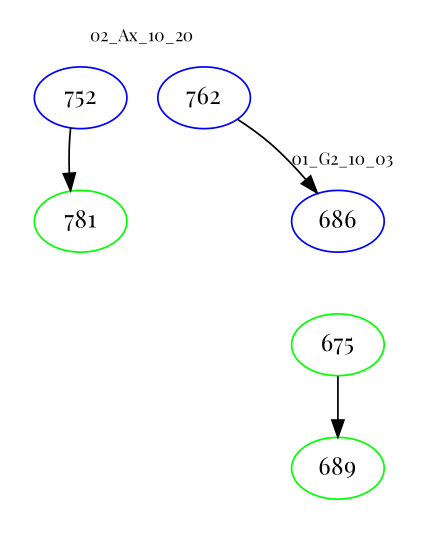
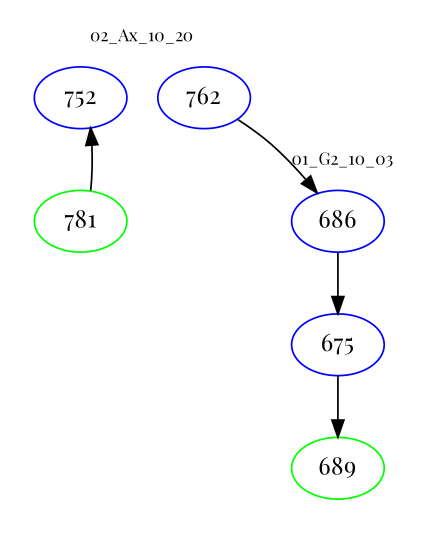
(69, 151) -> (92, 168)
none -> (338, 275)
(338, 345) -> (338, 345)
